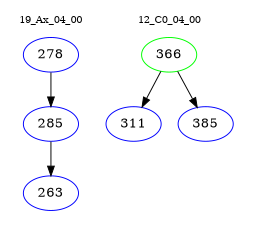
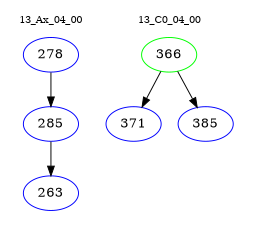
(51, 21) -> (51, 21)
(170, 21) -> (170, 21)
(134, 124) -> (134, 124)
